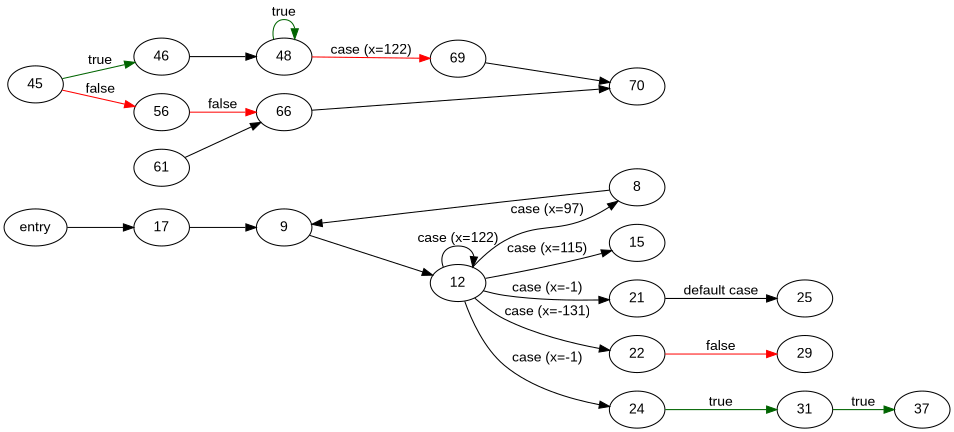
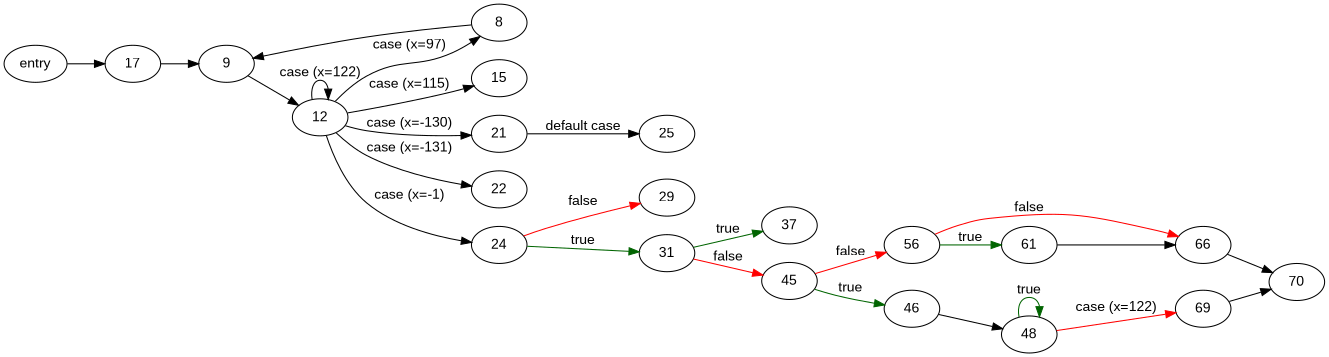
none -> (965, 245)
none -> (723, 266)
(548, 288) -> (410, 123)
(716, 354) -> (577, 219)
